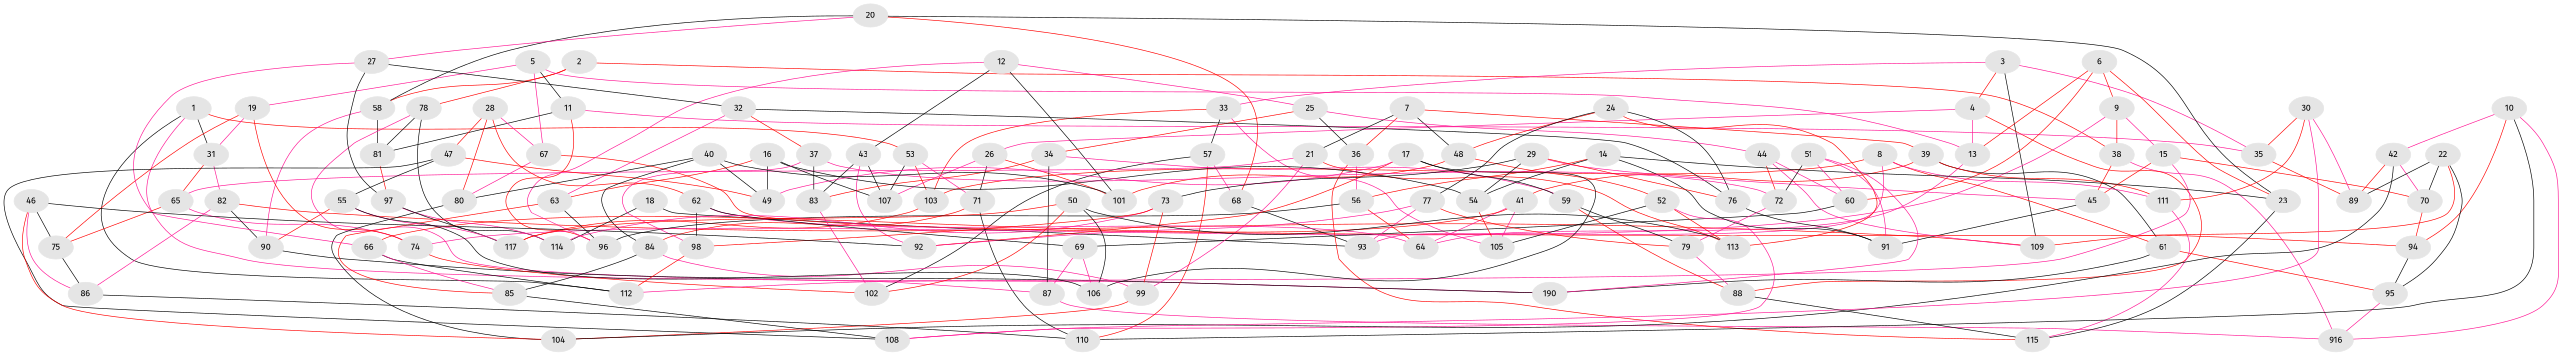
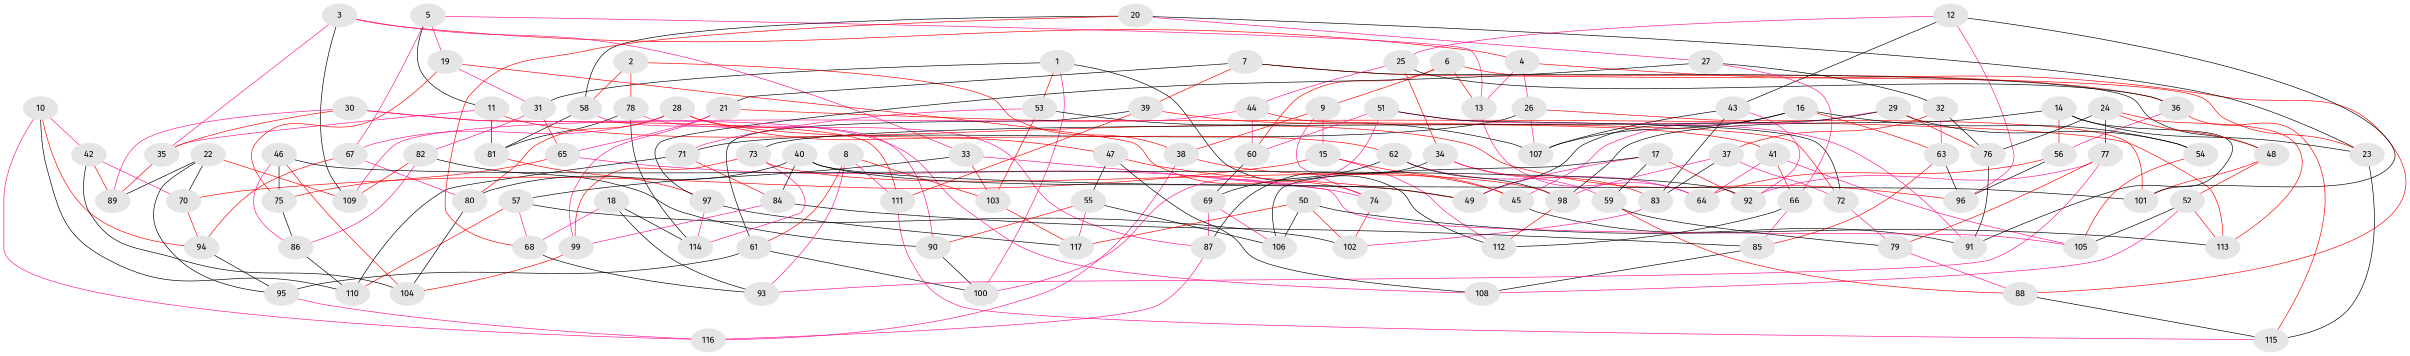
(1537, 175) -> (1798, 123)
none -> (567, 227)
(2282, 272) -> (530, 273)
(1550, 294) -> (981, 294)
(2336, 340) -> (708, 340)
